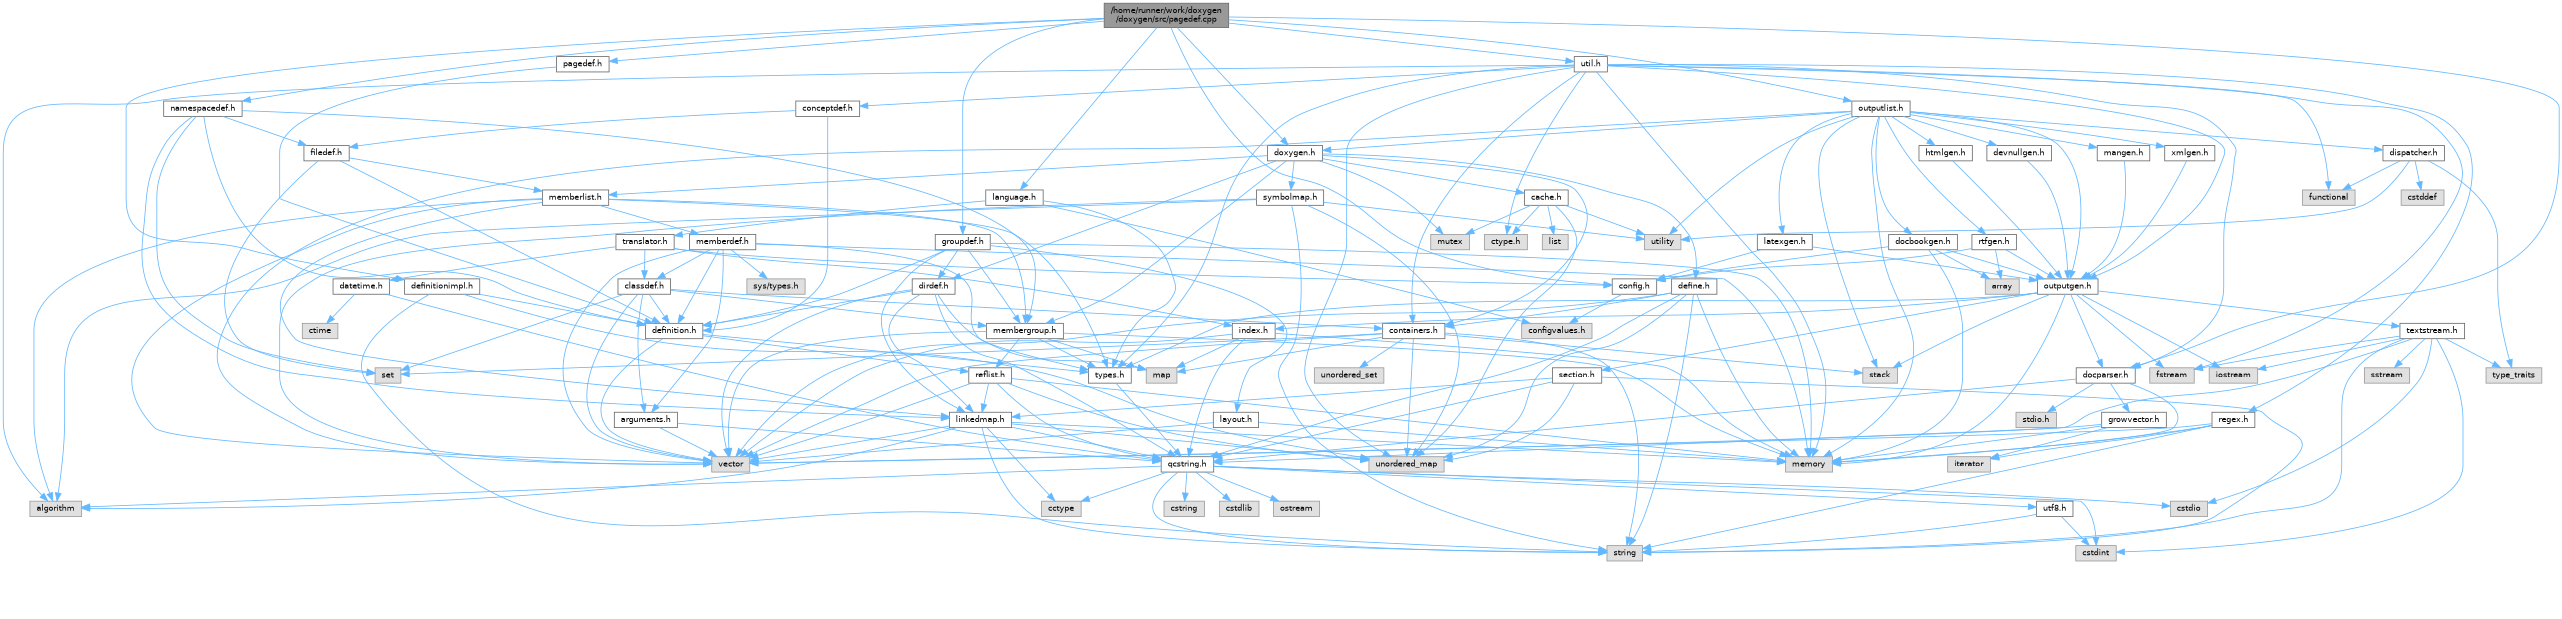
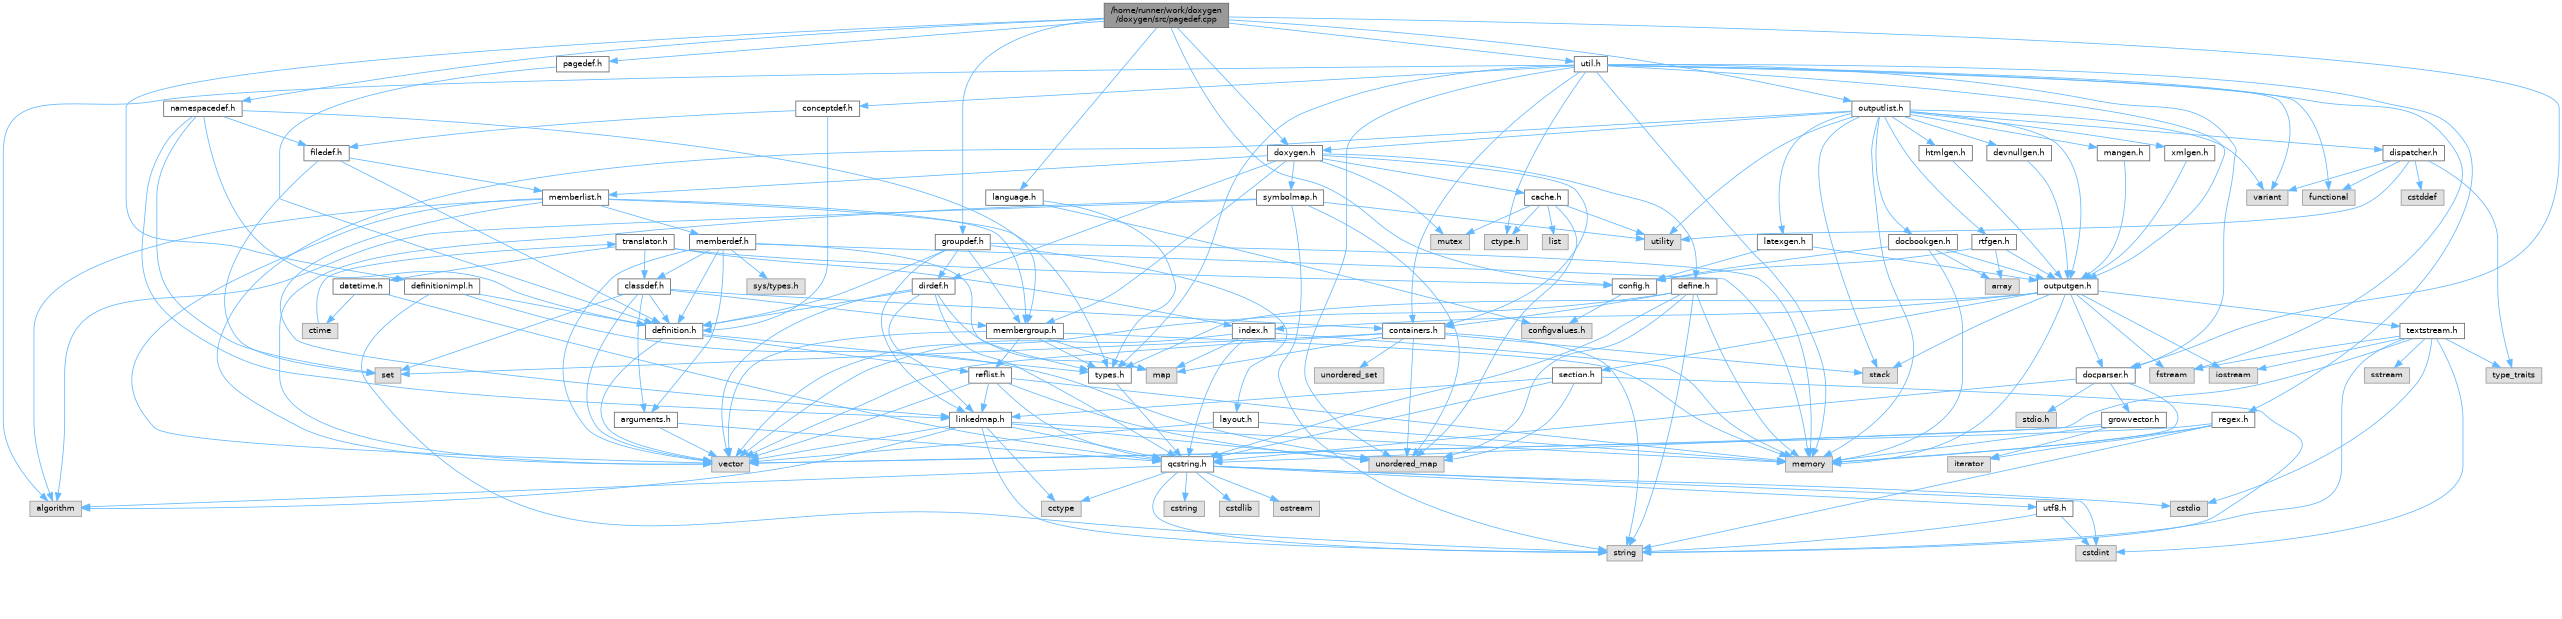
none -> (2267, 198)
(834, 216) -> (434, 257)
